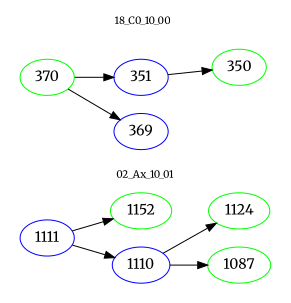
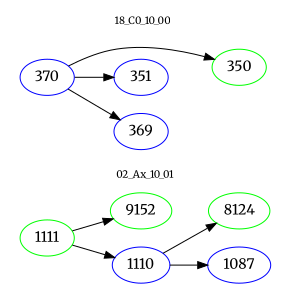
(185, 73) -> (135, 47)
(47, 77) -> (47, 77)
(141, 211) -> (141, 211)
(239, 211) -> (239, 211)
(47, 238) -> (47, 238)
(239, 265) -> (239, 265)
